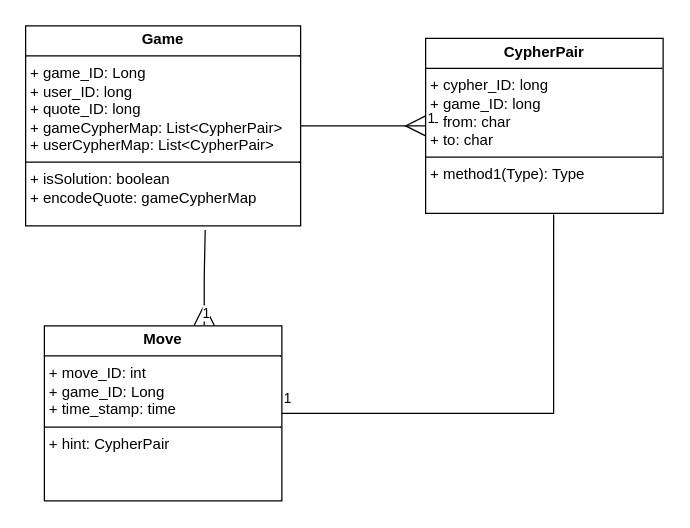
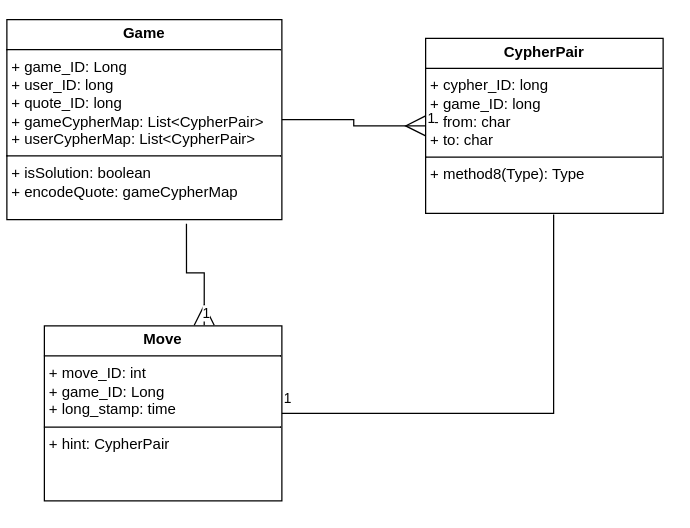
(508, 92) -> (508, 92)
(163, 126) -> (144, 119)
(110, 371) -> (110, 371)
